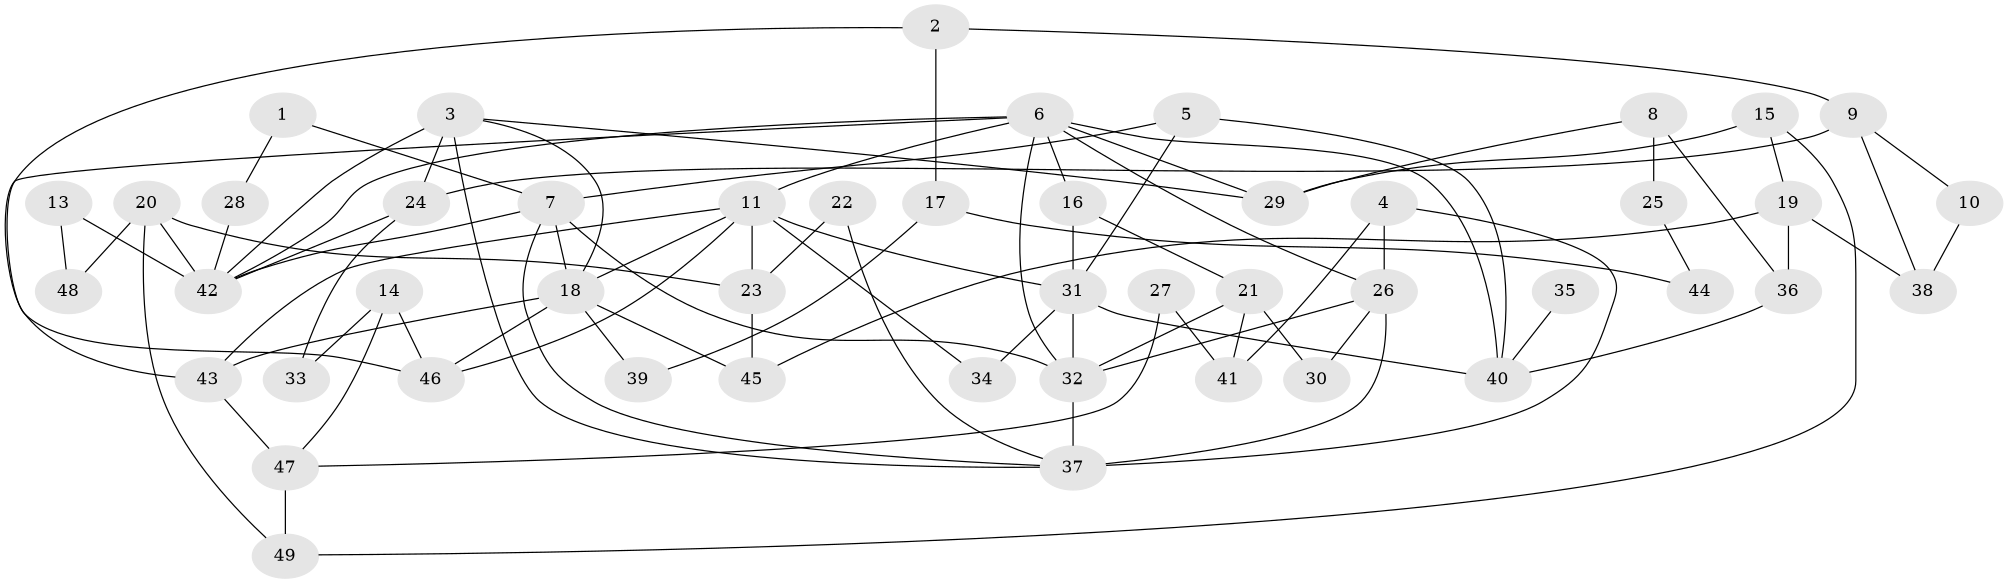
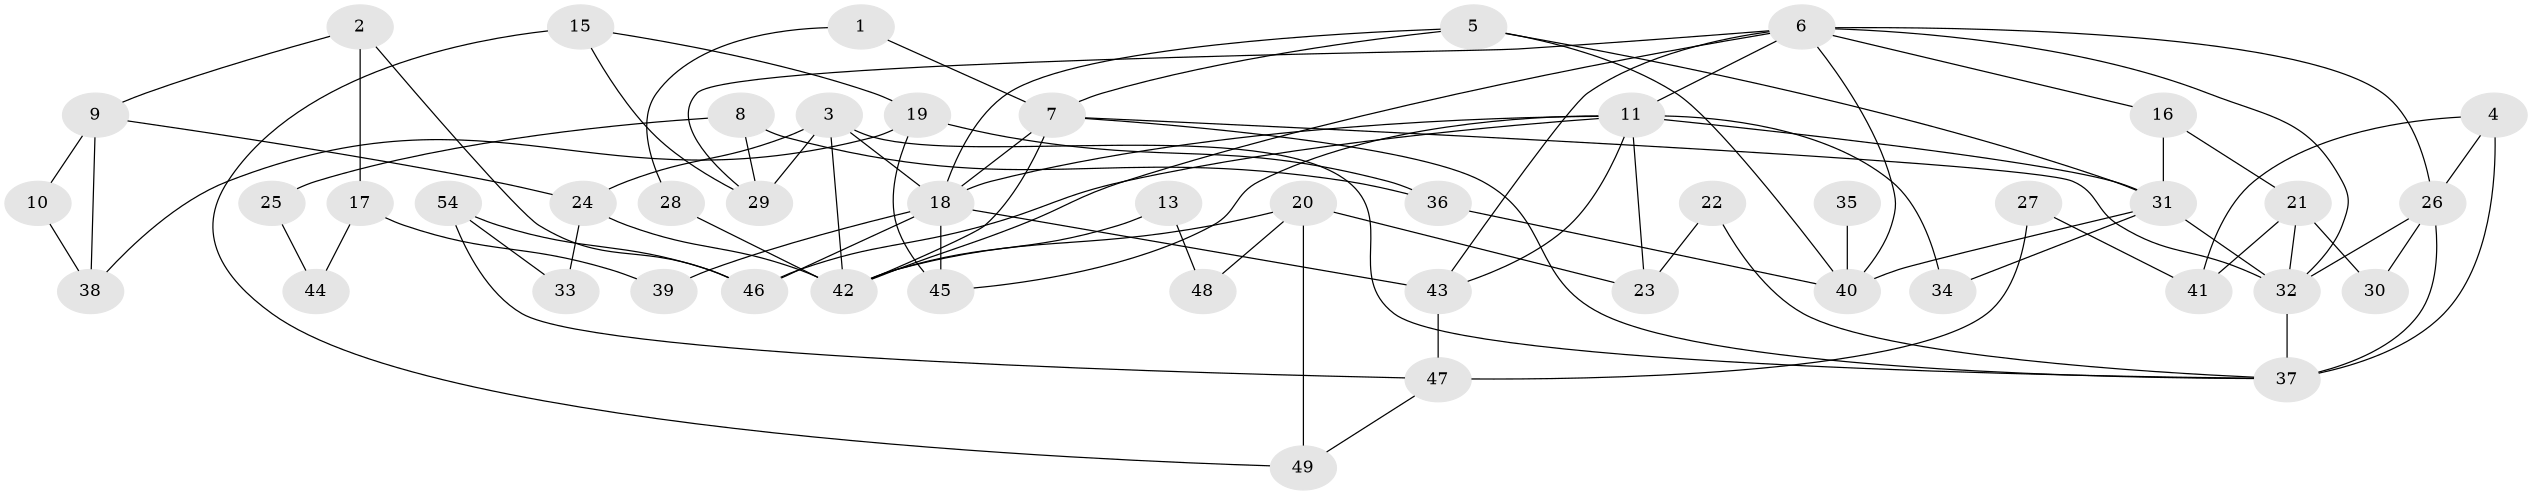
none -> (1181, 49)
(390, 292) -> (448, 203)
(752, 344) -> (1260, 181)
